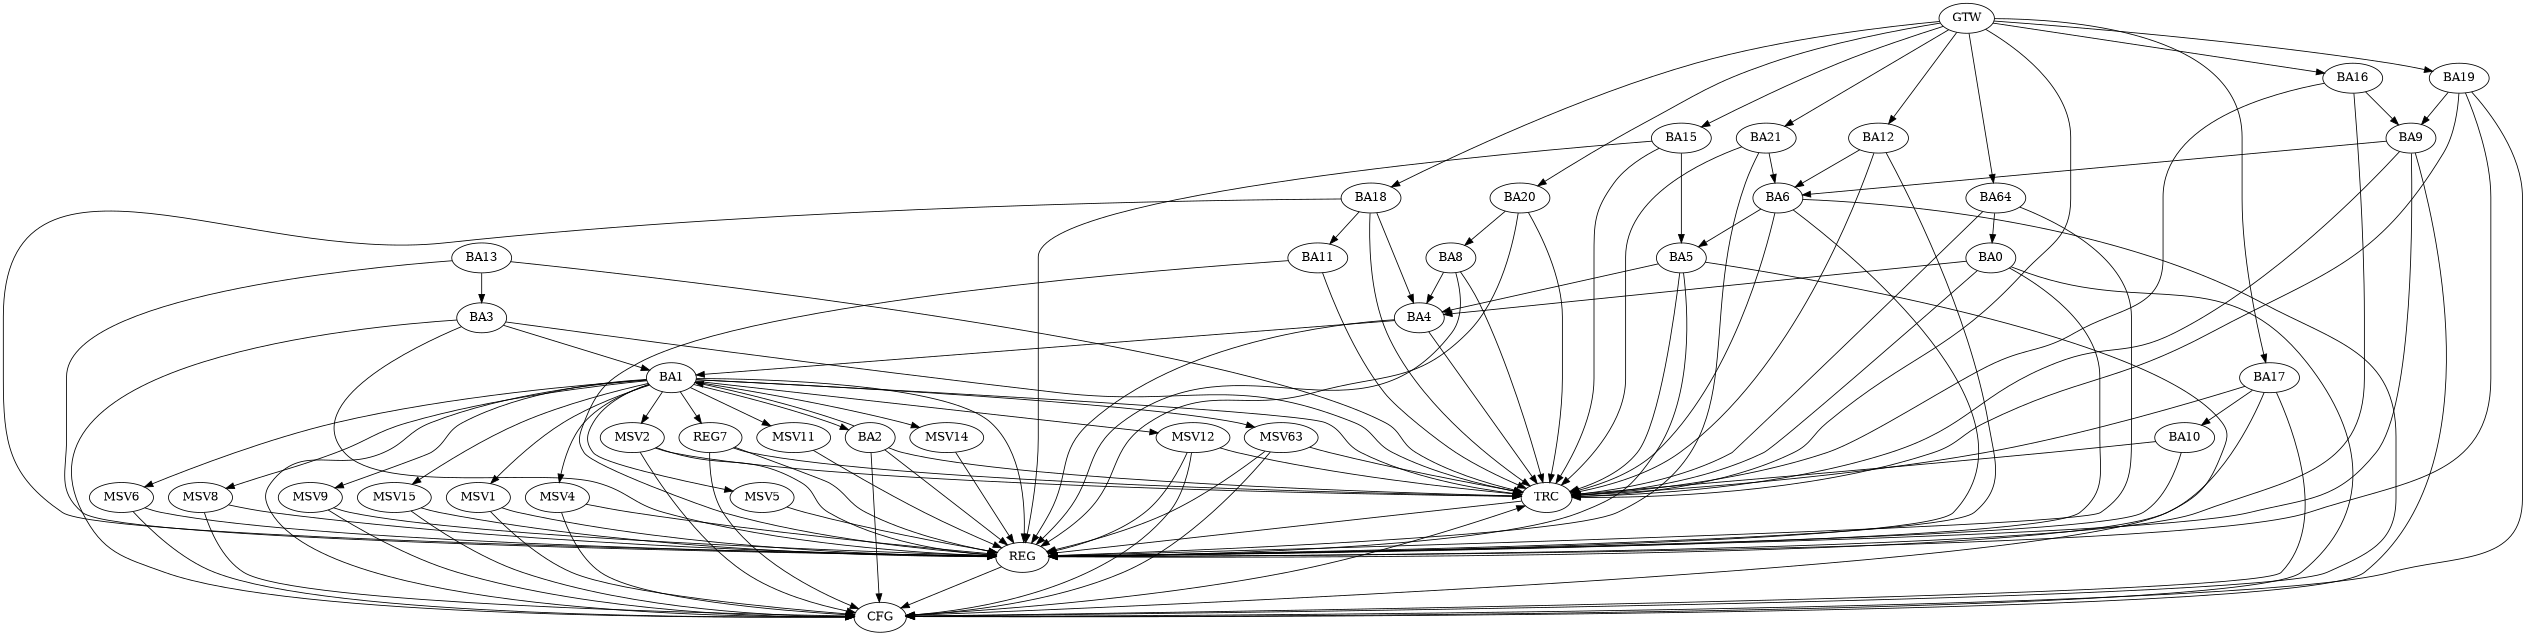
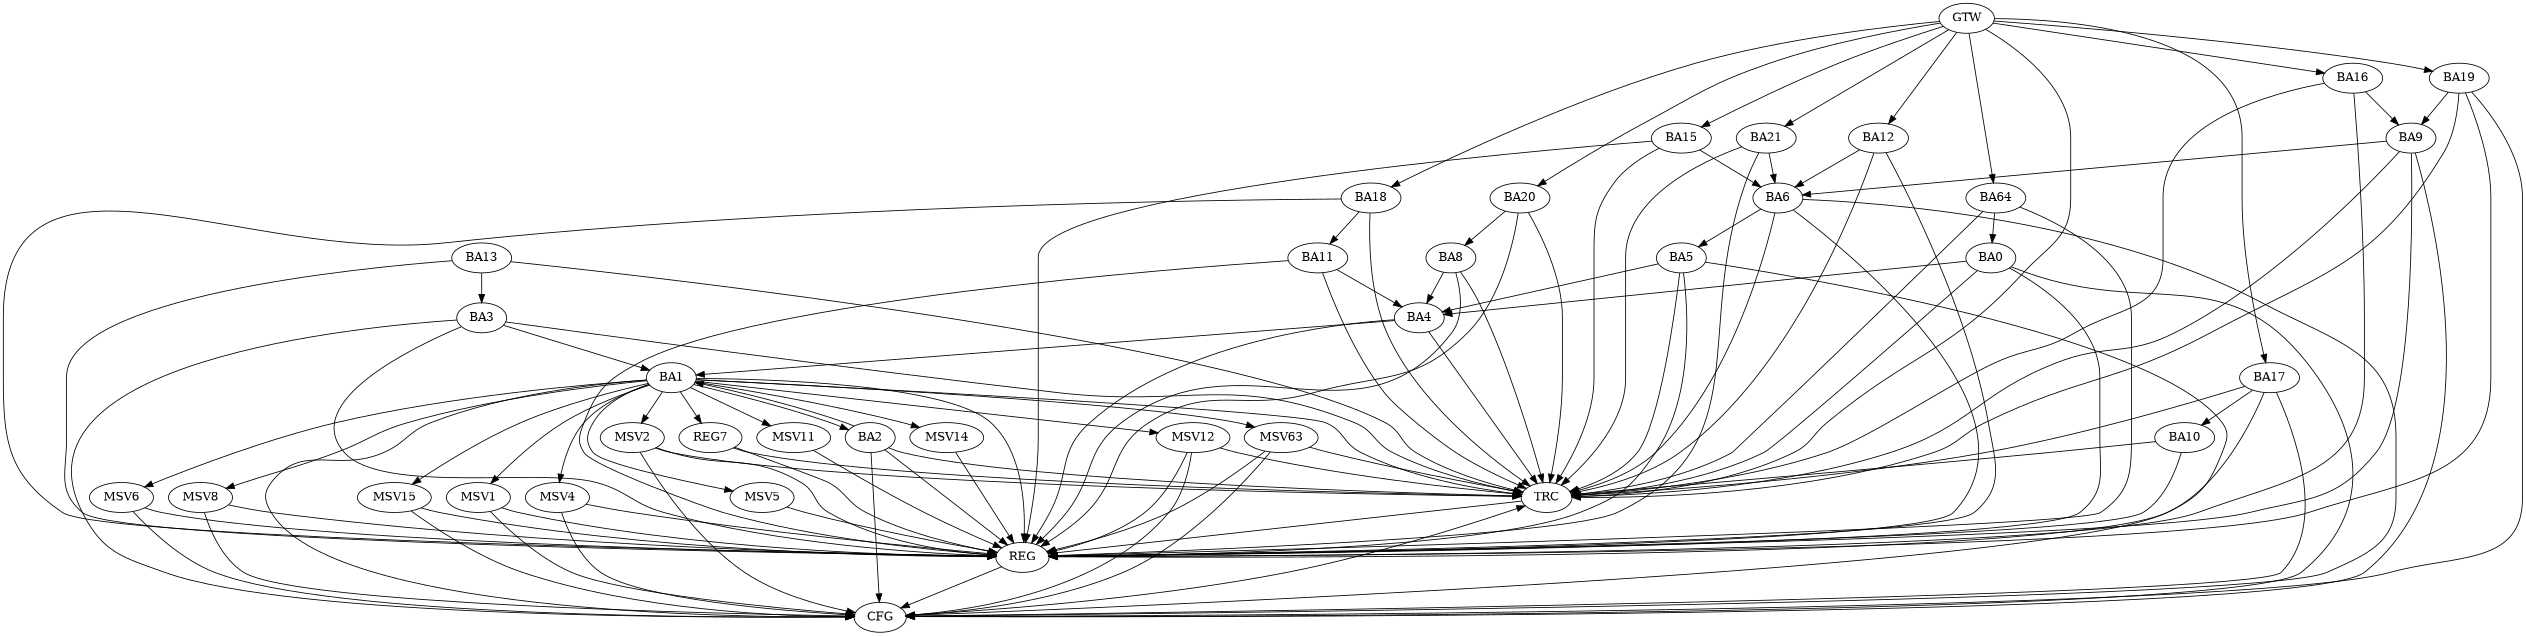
(1681, 194) -> (1727, 166)
(1394, 254) -> (1366, 286)
(310, 498) -> none
(744, 537) -> none
